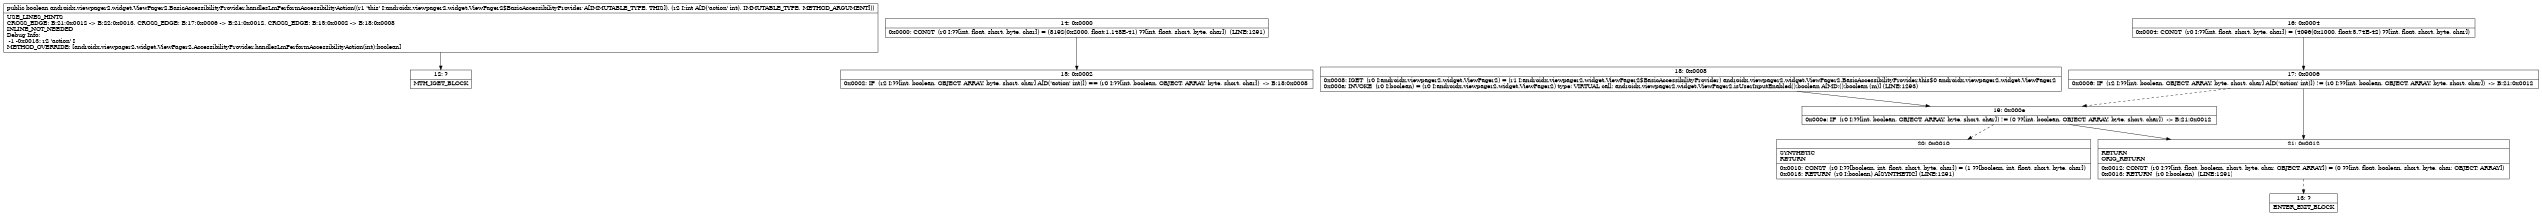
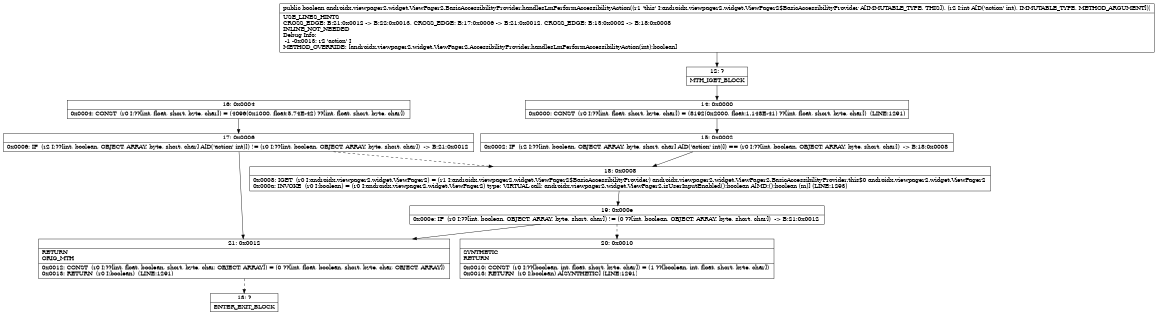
none -> (717, 91)
(2158, 97) -> (411, 159)
none -> (675, 158)
(2123, 159) -> (58, 259)
